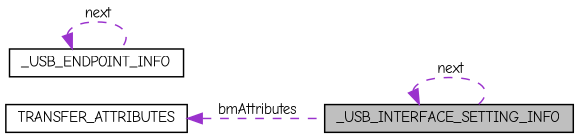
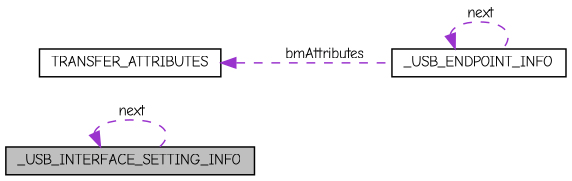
(264, 118) -> (314, 63)
